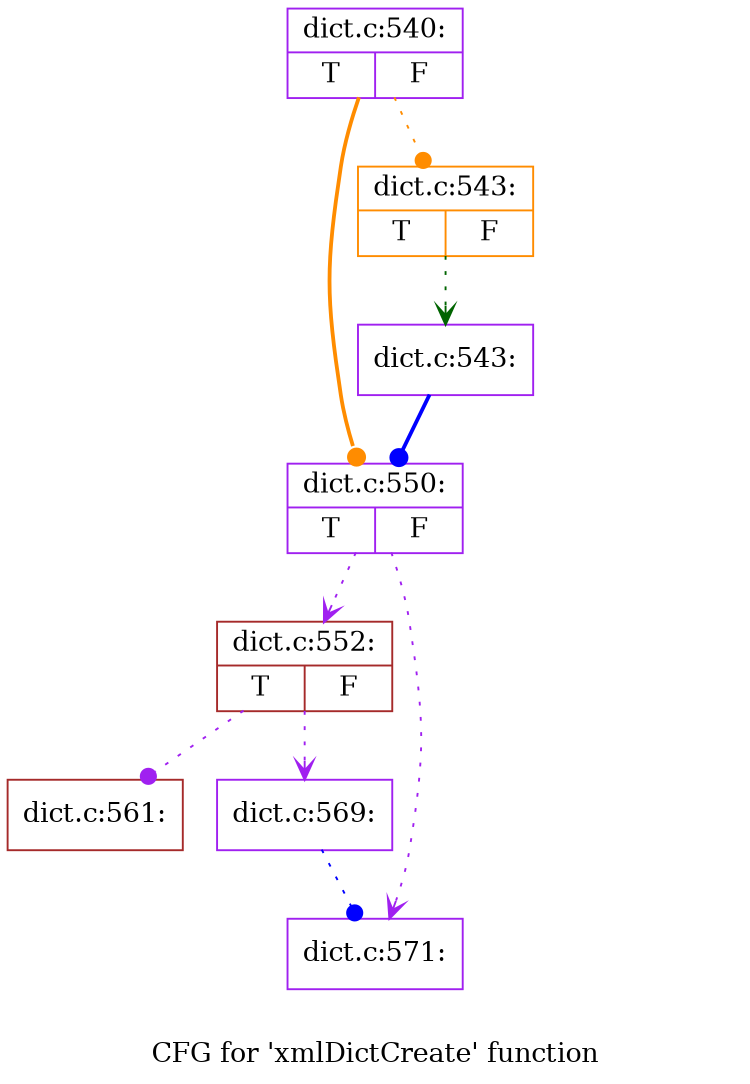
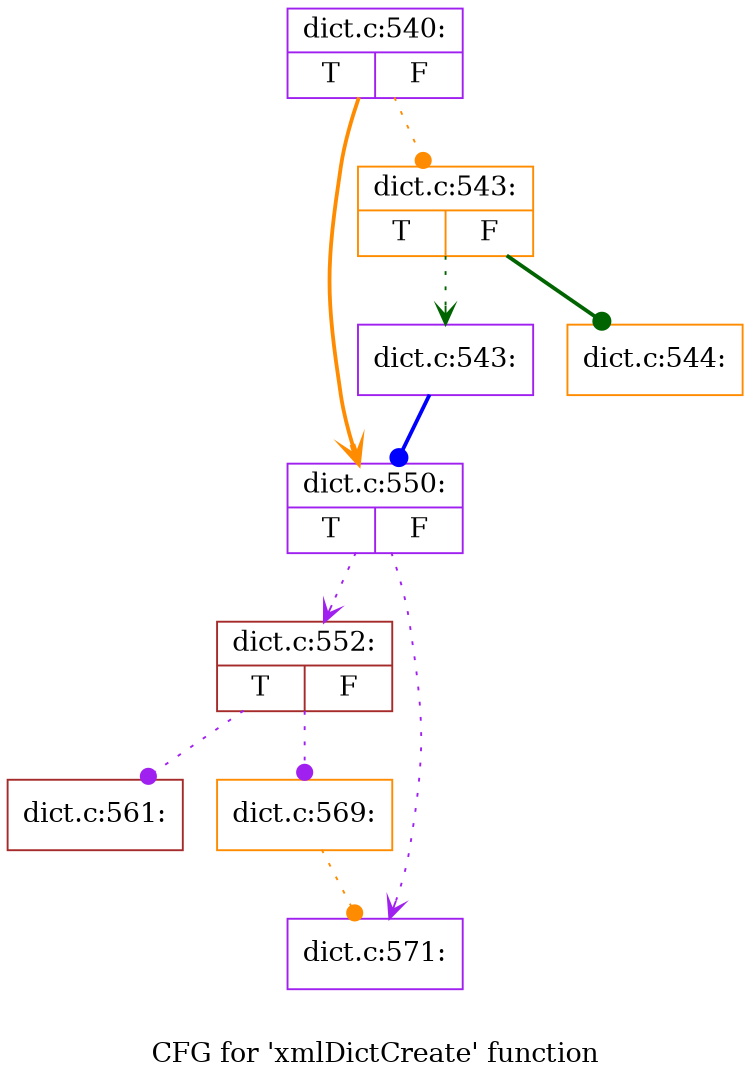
(330, 271) -> (330, 271)
none -> (655, 360)
(305, 736) -> (305, 736)
(305, 815) -> (305, 815)
(336, 878) -> (336, 878)
